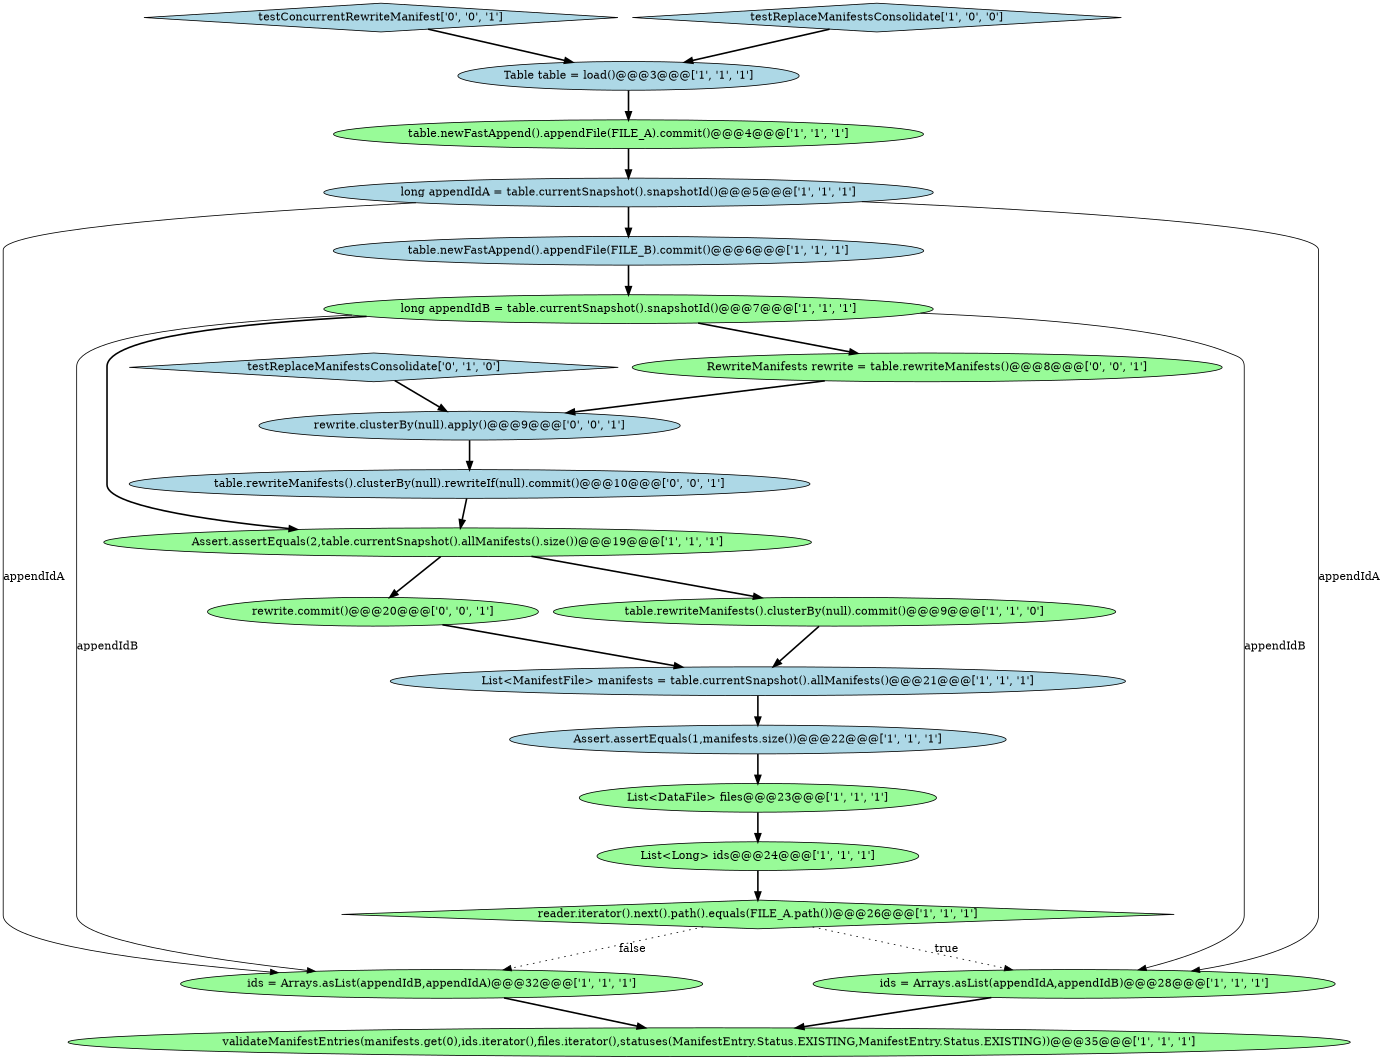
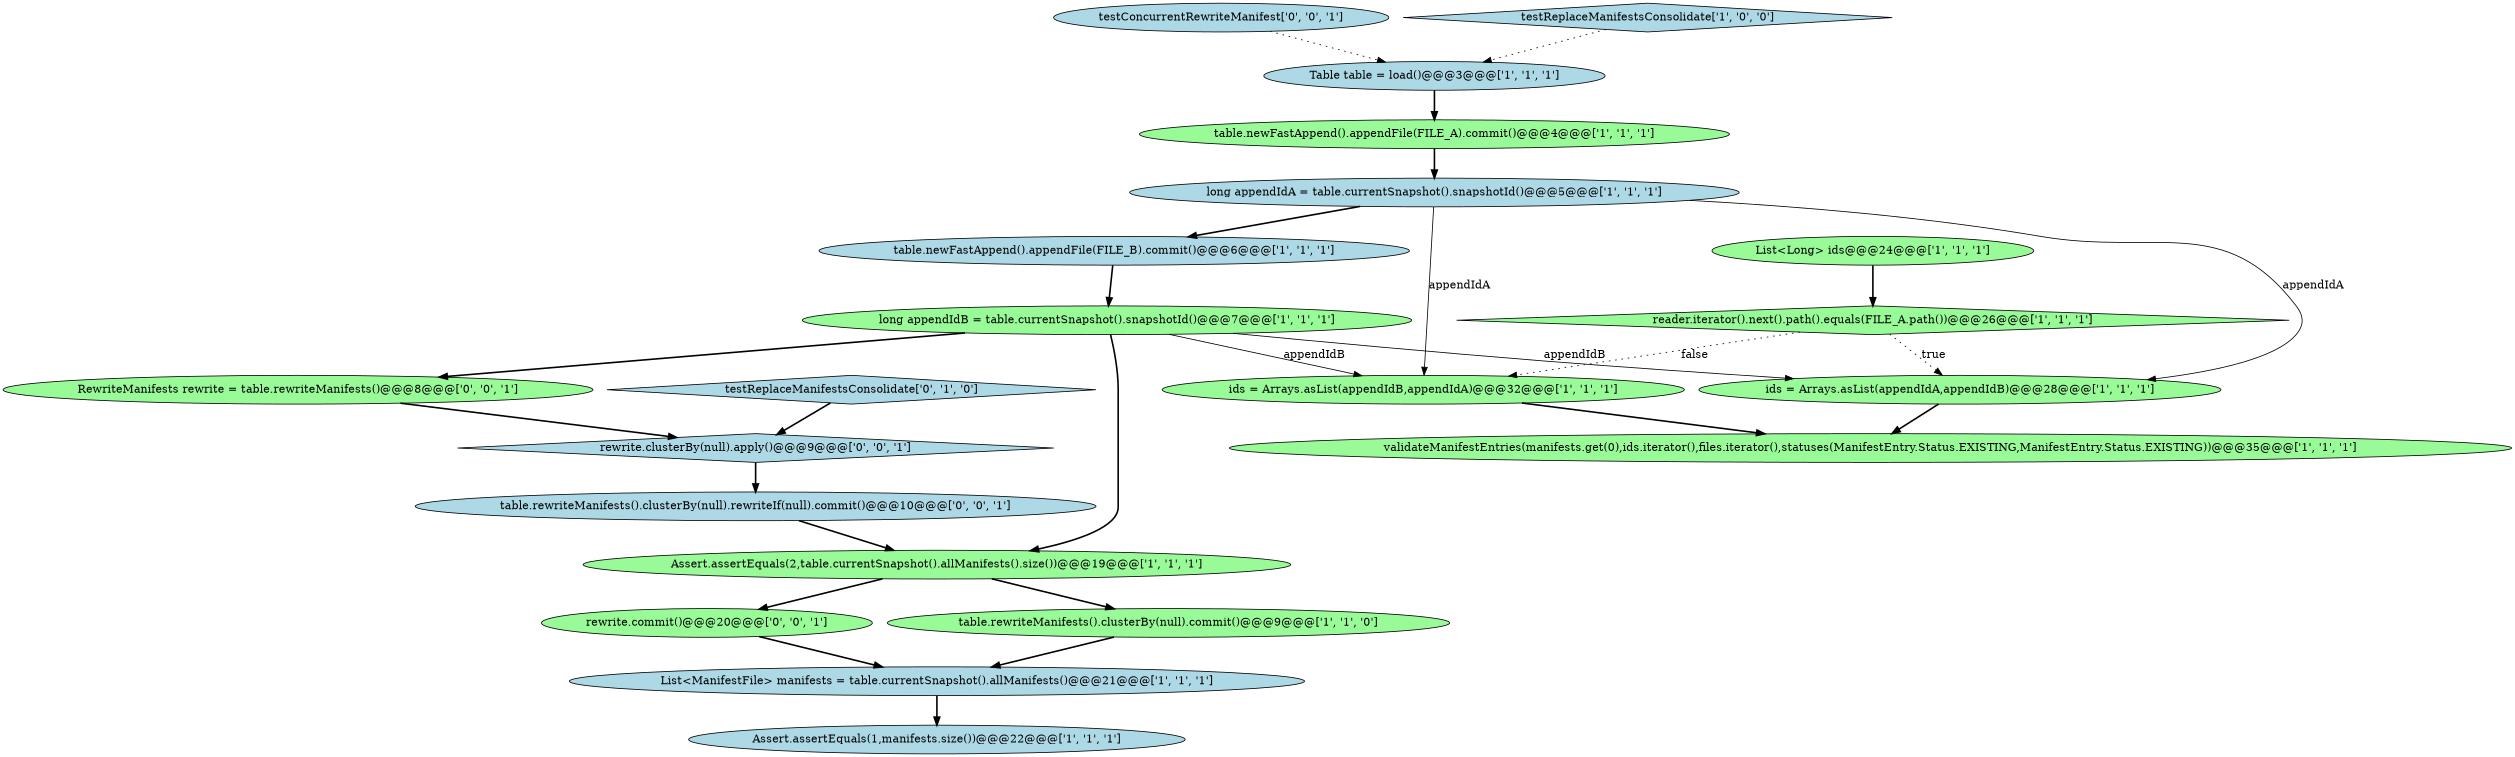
(381, 18) -> (1221, 18)
(496, 45) -> (1324, 46)
(761, 45) -> (1548, 45)
(470, 426) -> (756, 448)
(758, 798) -> none
